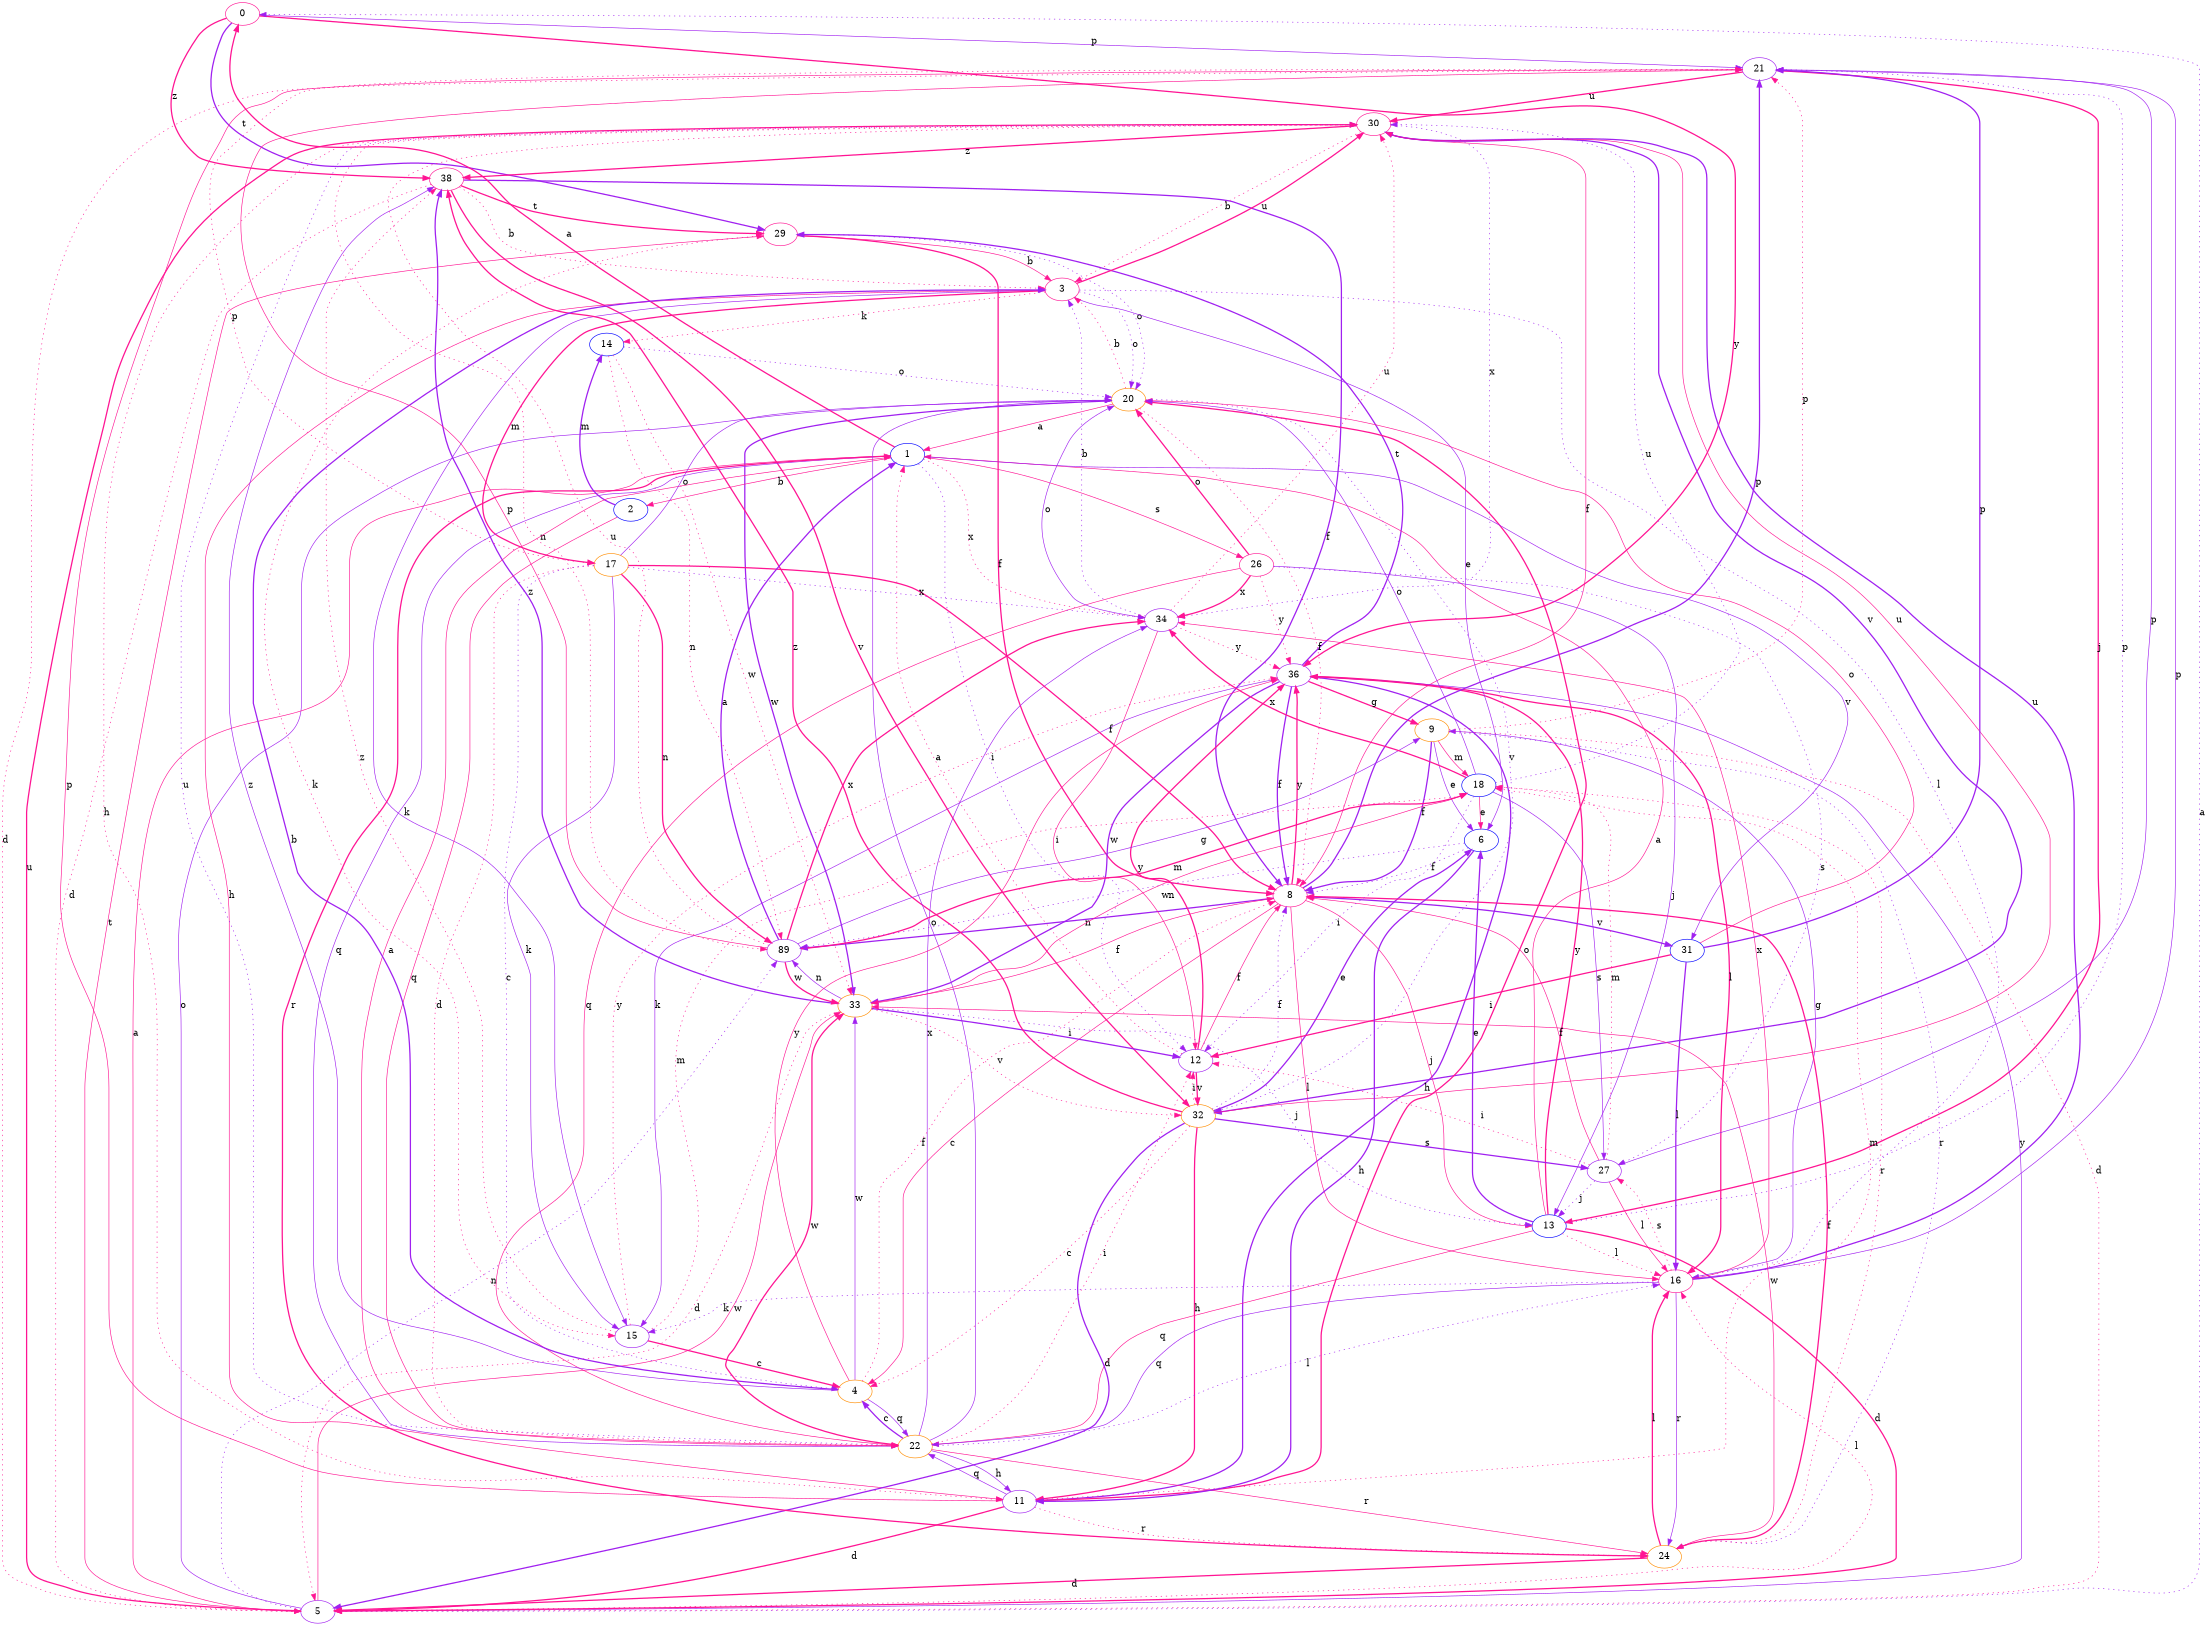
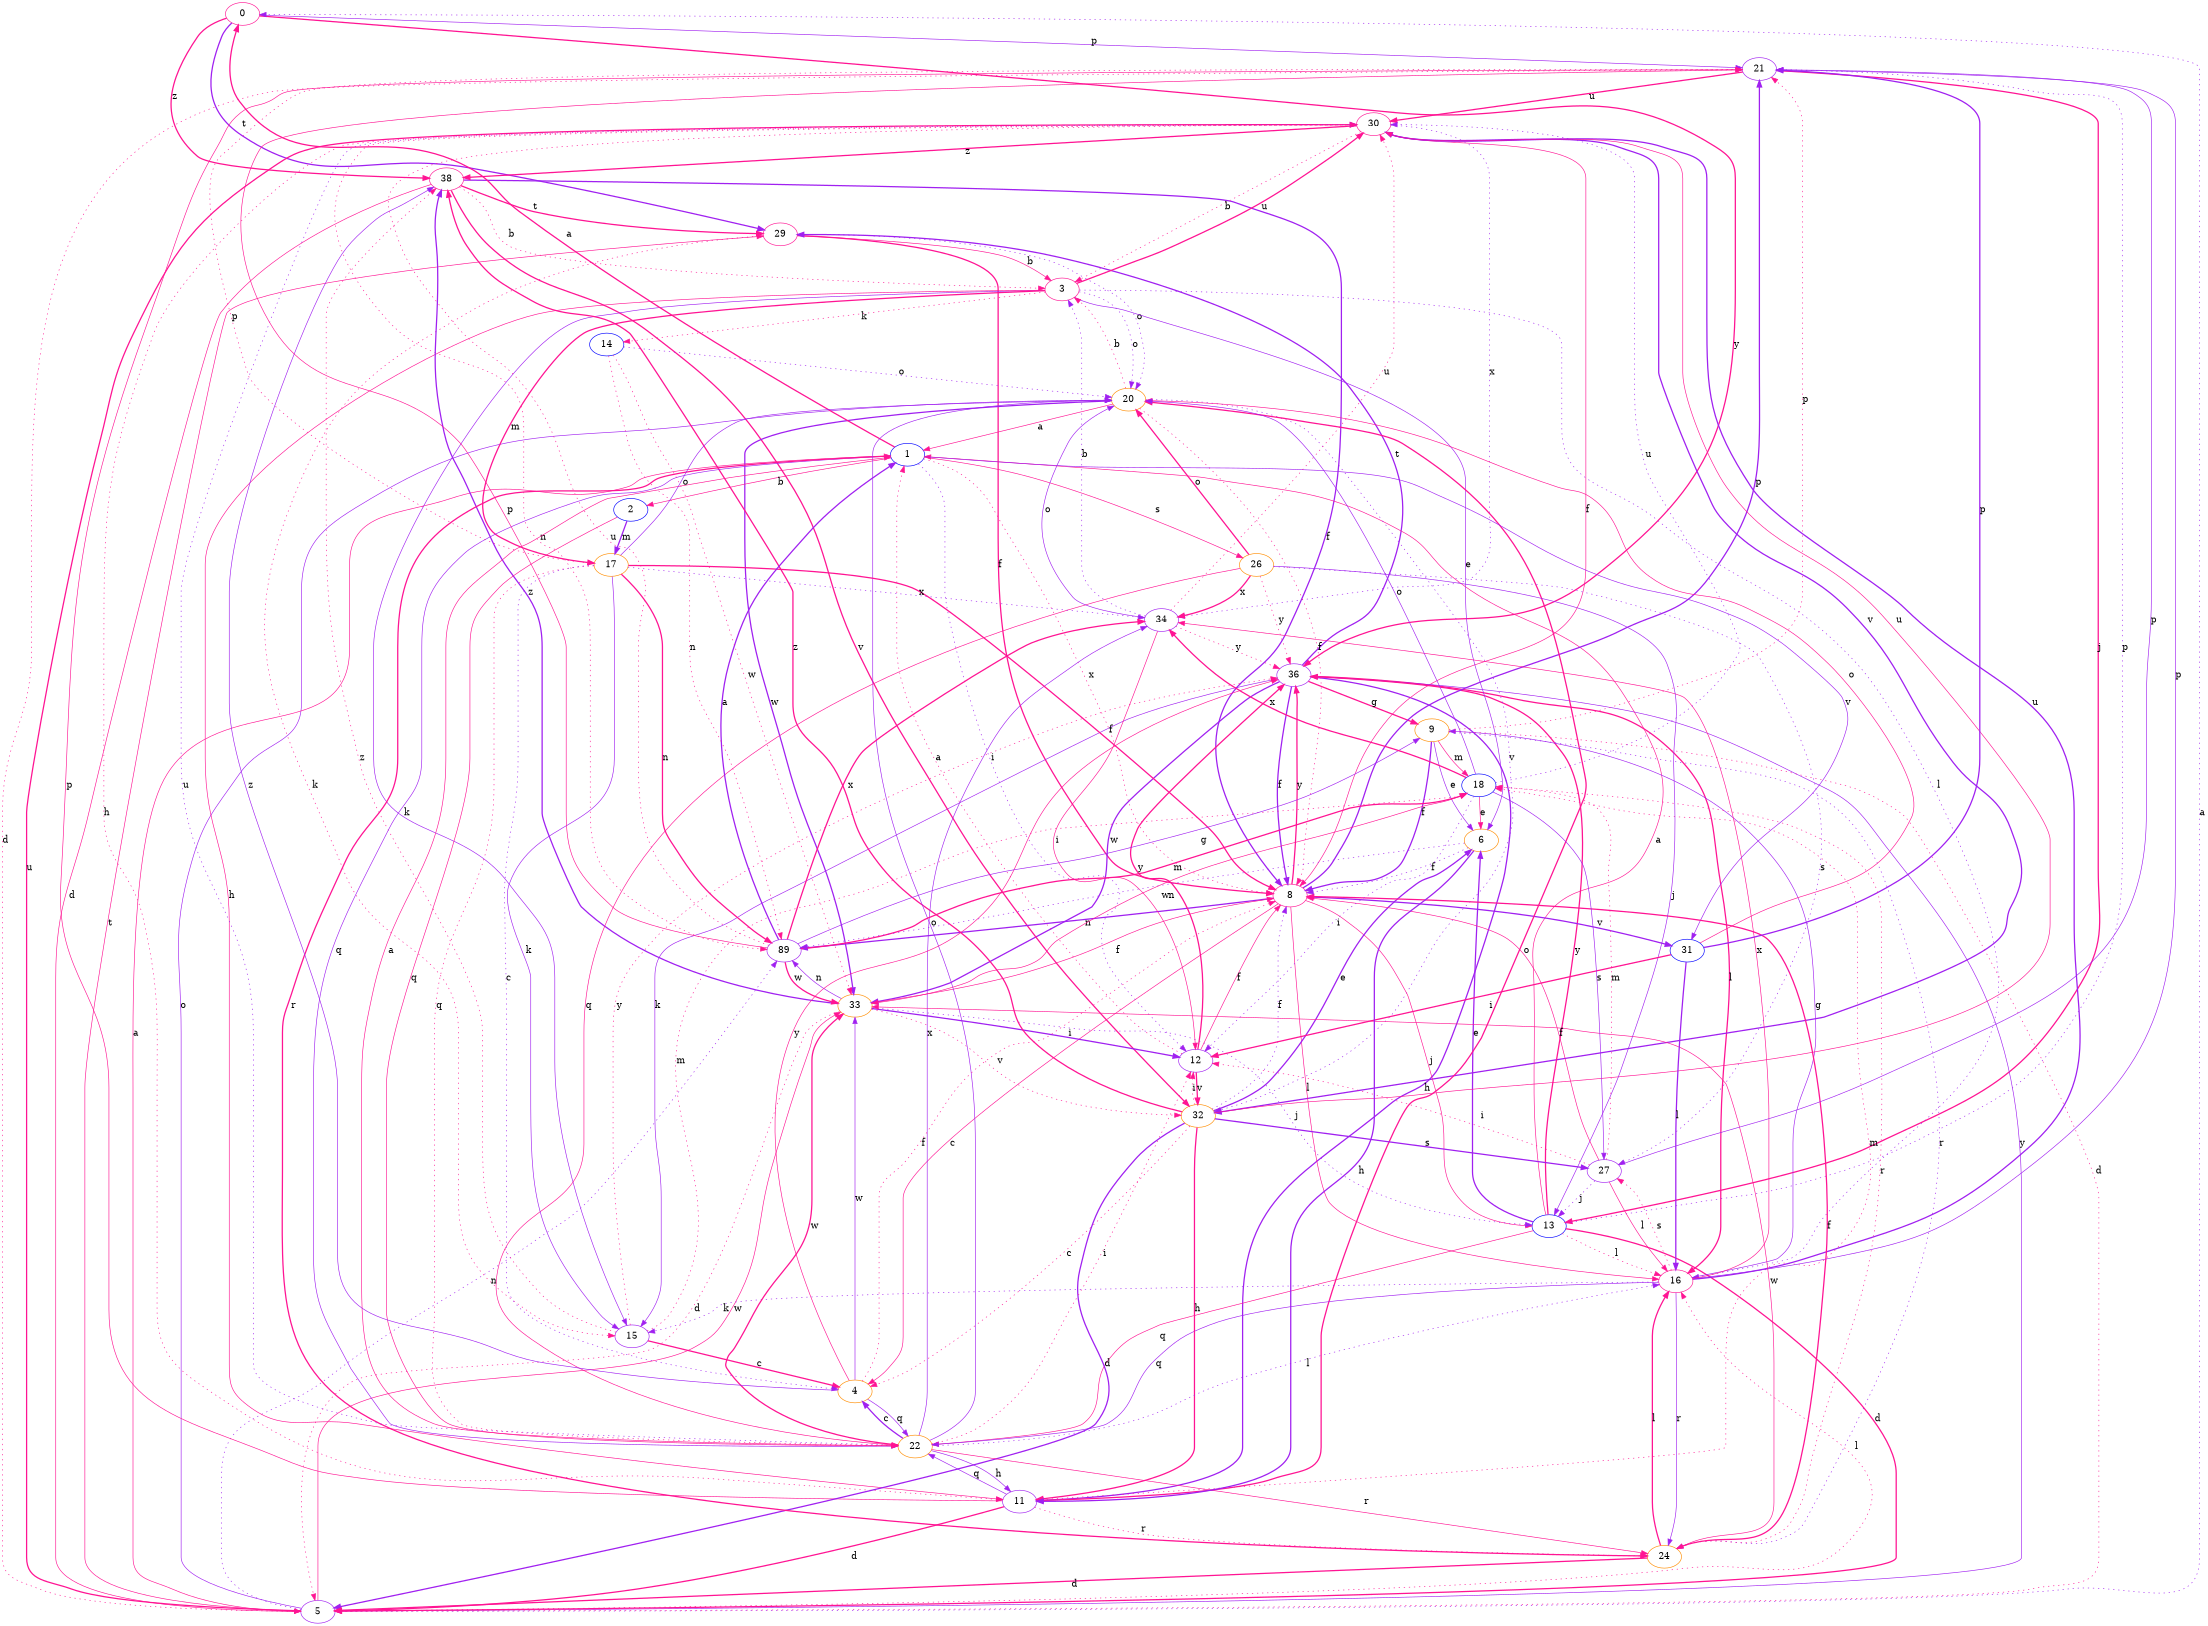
(580, 439) -> (622, 534)
(1257, 565) -> (1257, 565)
(992, 582) -> (1091, 690)
(272, 775) -> none
(1481, 840) -> (1481, 840)
(59, 927) -> (59, 927)
(440, 1006) -> (440, 1006)
